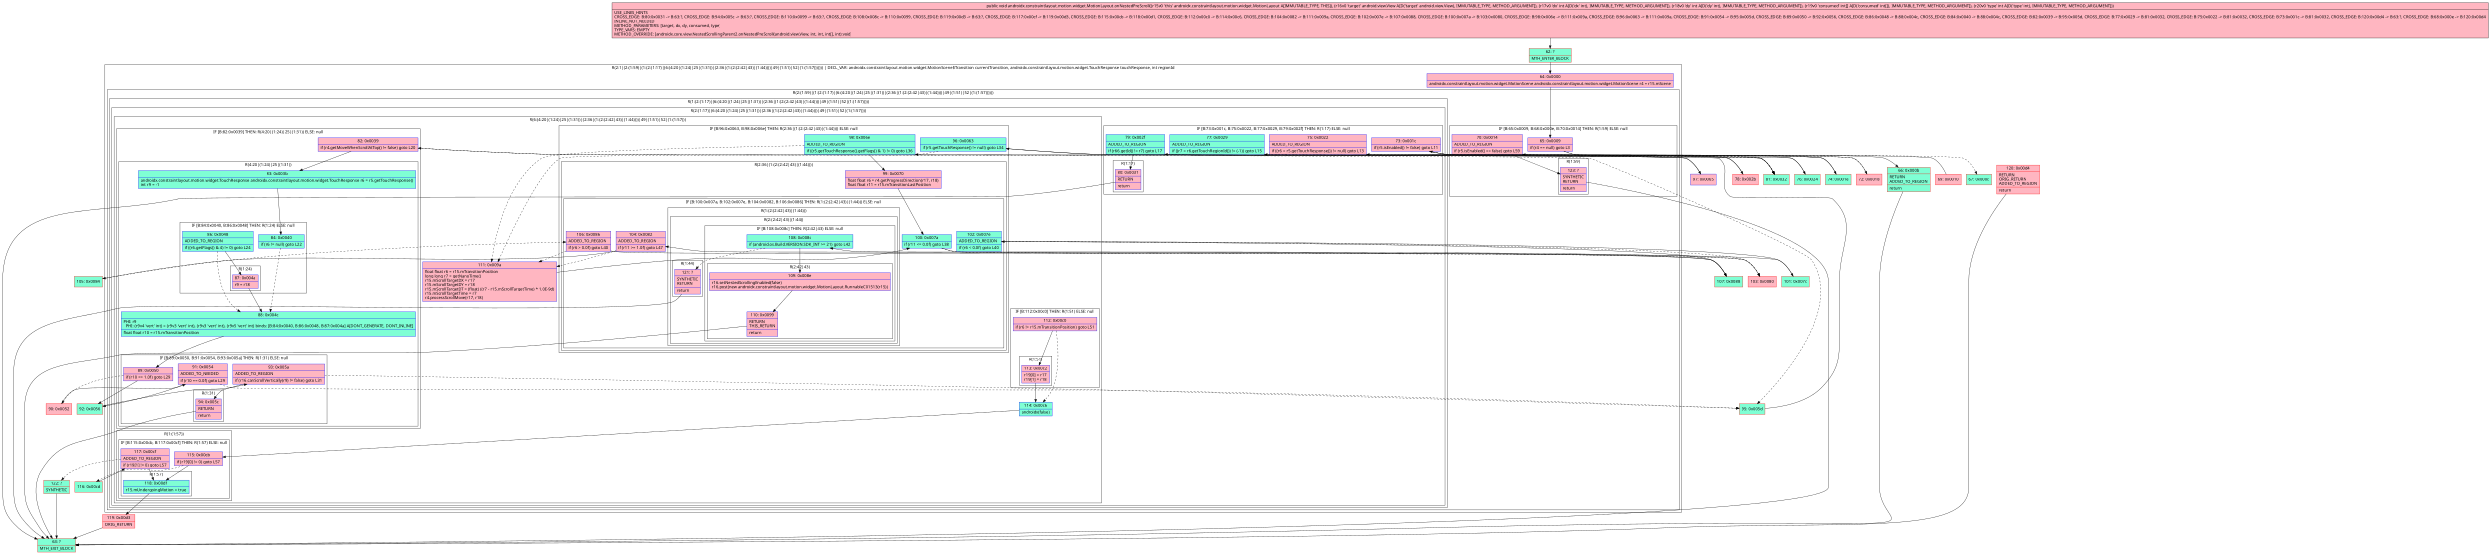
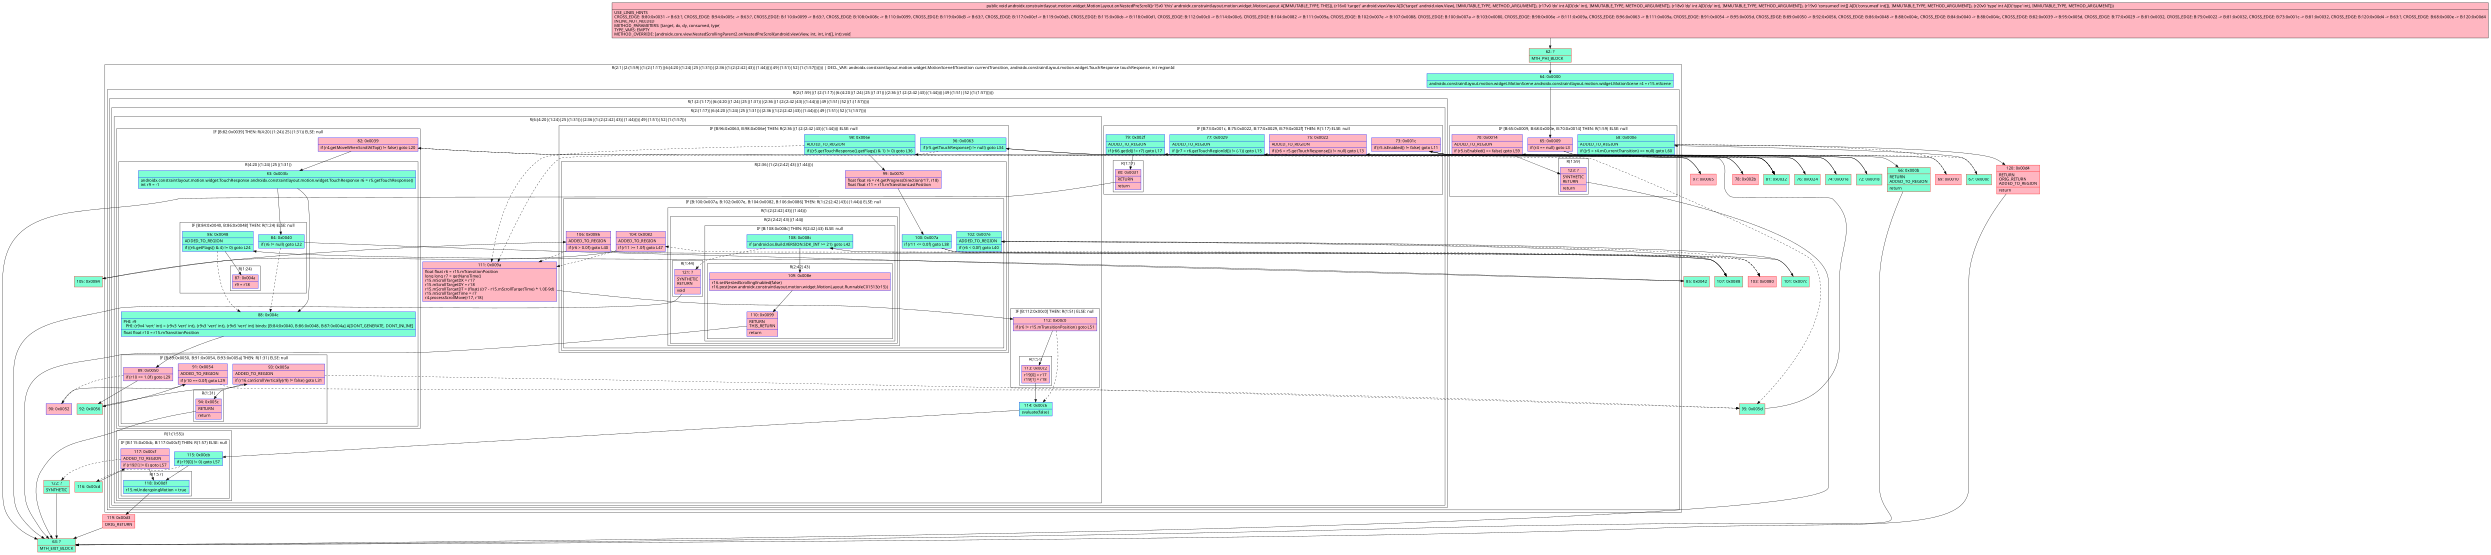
(1550, 59) -> (1548, 59)
(1550, 80) -> (1550, 80)
none -> (1626, 145)
(1604, 155) -> (1604, 155)
(1697, 155) -> (1697, 155)
(1703, 180) -> (1703, 180)
(1869, 180) -> (1869, 180)
(332, 252) -> (332, 252)
(1218, 252) -> (1218, 252)
(732, 258) -> (783, 305)
none -> (1697, 282)
(683, 290) -> (681, 290)
(255, 299) -> (310, 249)
(200, 374) -> (200, 374)
(59, 409) -> (59, 409)
(1036, 412) -> (1035, 412)
(174, 434) -> (174, 434)
(198, 459) -> (198, 459)
